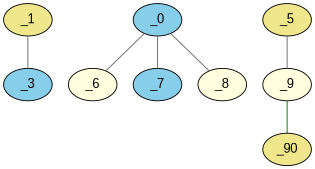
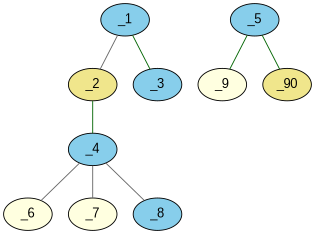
(28, 20) -> (125, 20)
(157, 20) -> (93, 149)
(287, 20) -> (255, 20)
(28, 52) -> (141, 52)
(287, 52) -> (238, 52)
none -> (93, 85)
(157, 85) -> (93, 214)
(222, 85) -> (157, 214)
(287, 117) -> (271, 52)
